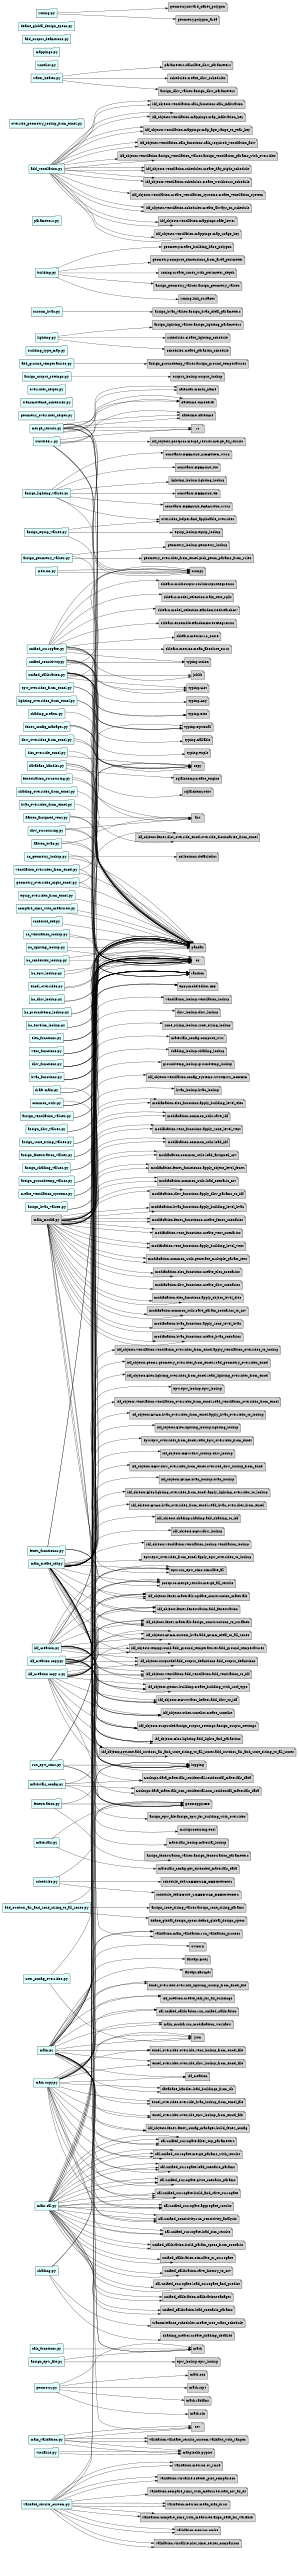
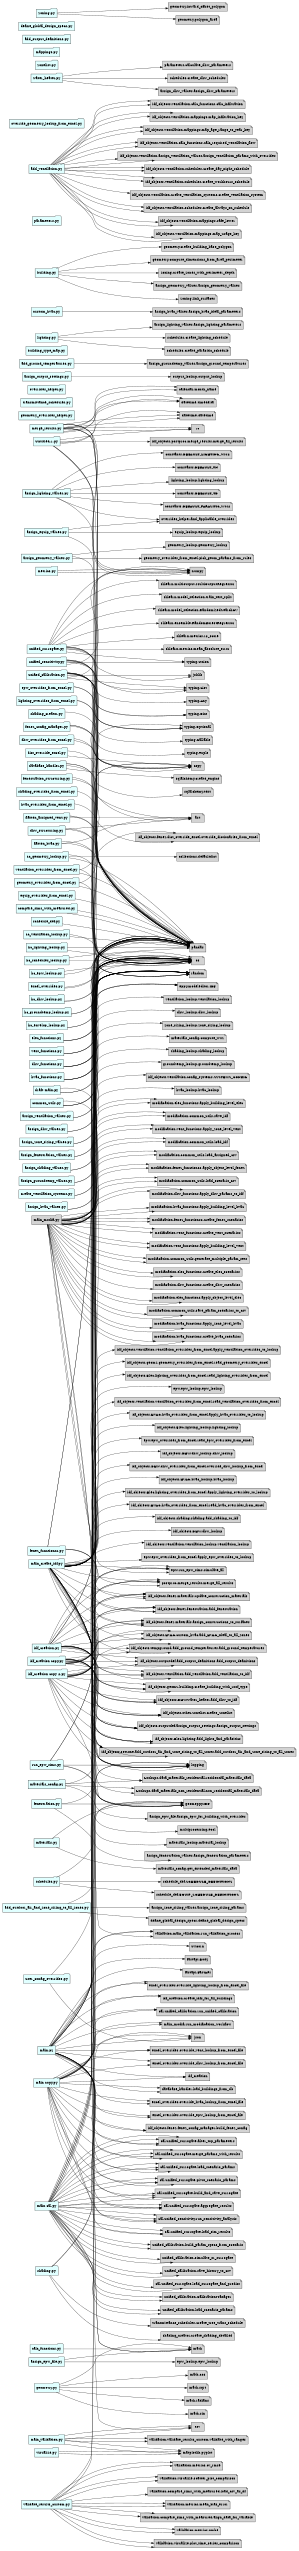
(47, 883) -> (47, 883)
